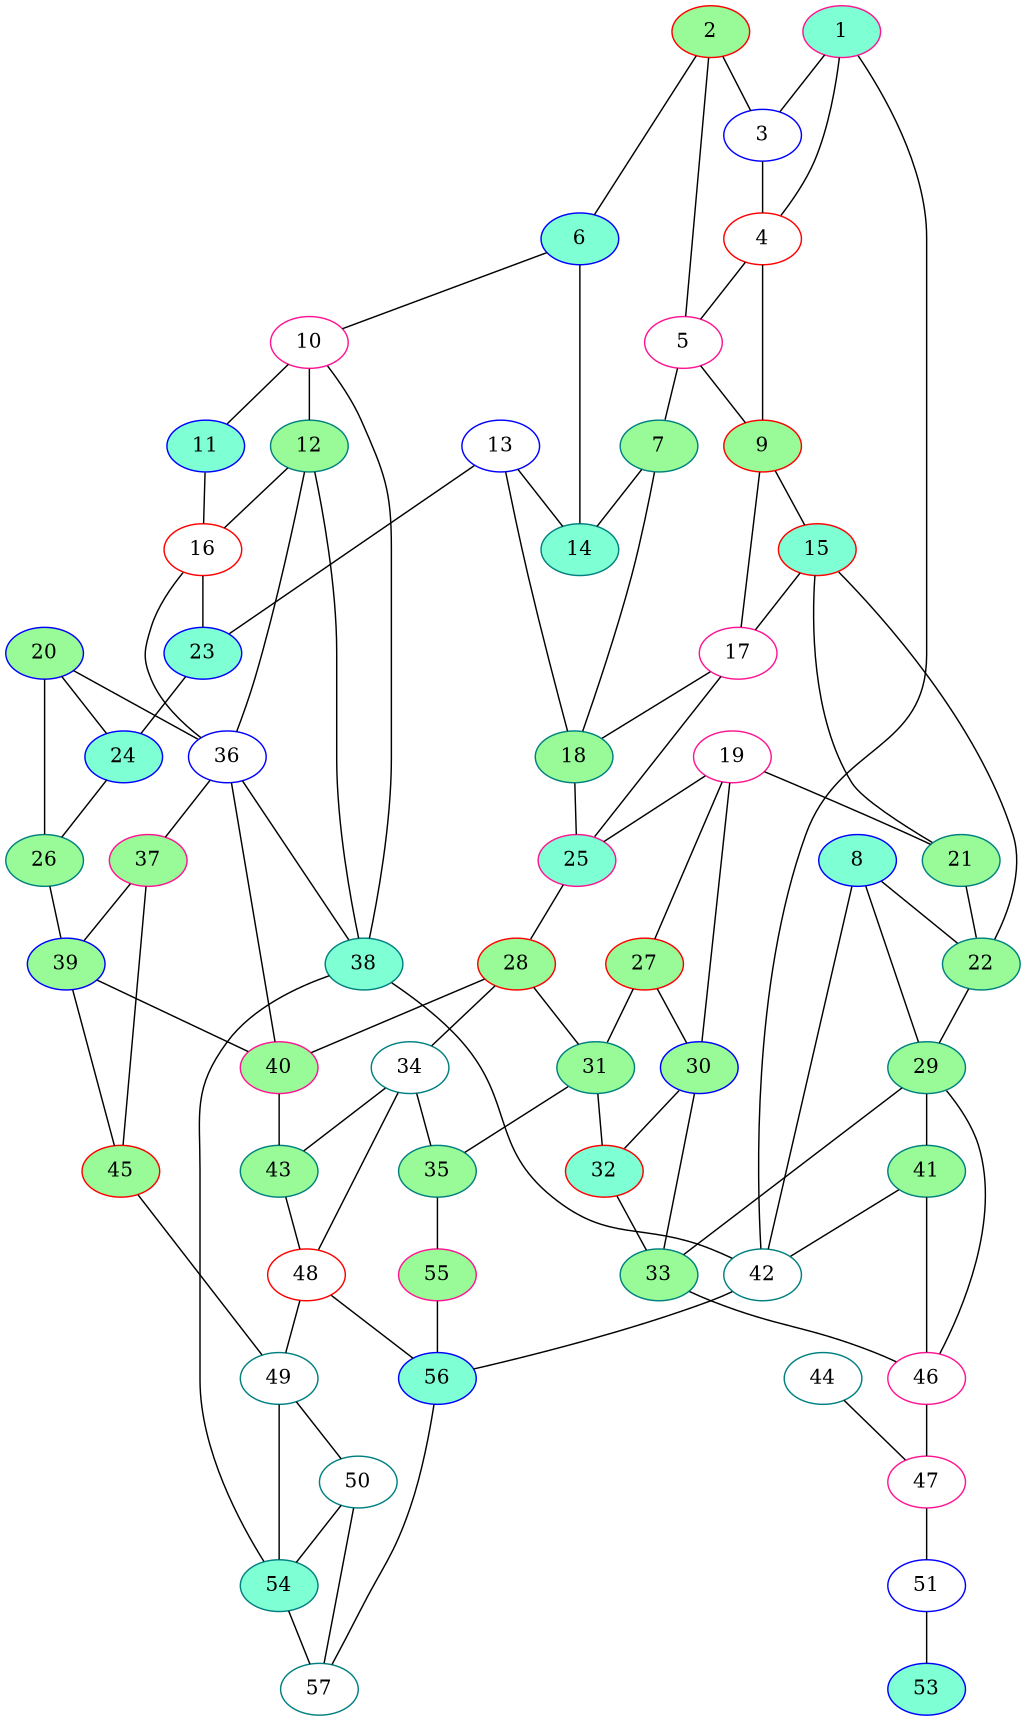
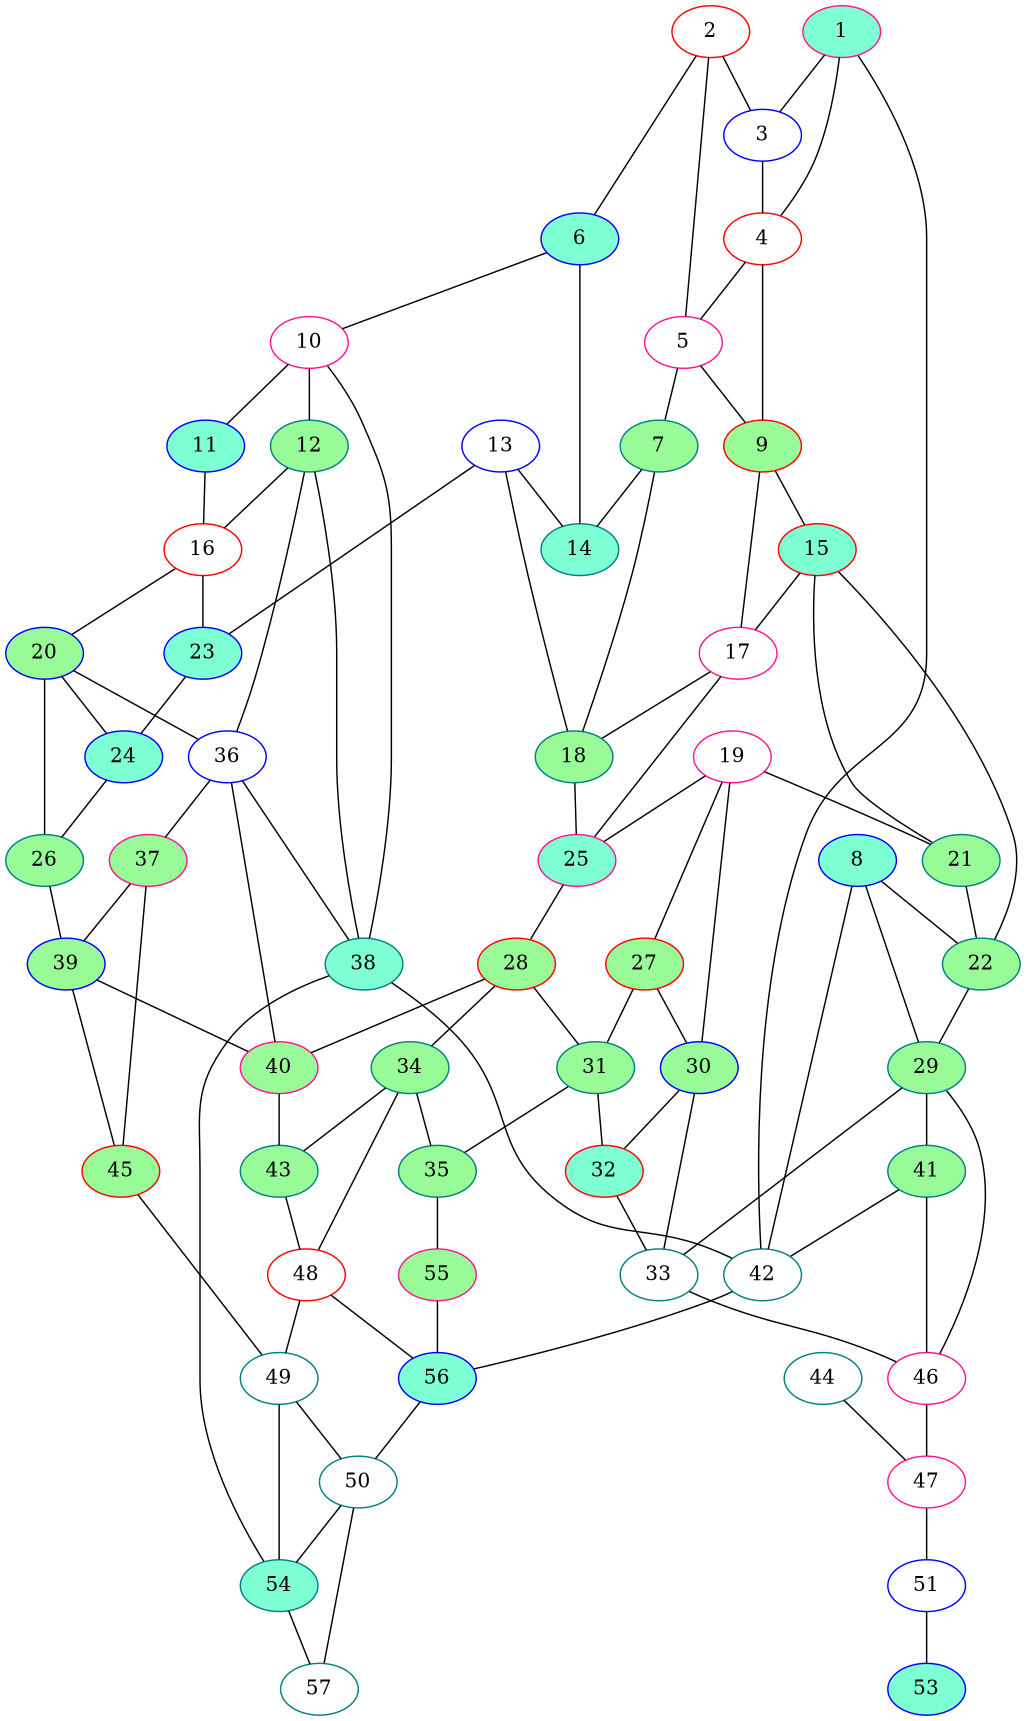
(711, 32) -> (711, 32)
(146, 660) -> (124, 602)
(410, 1068) -> (410, 1068)
(659, 1275) -> (659, 1275)
(398, 1540) -> (398, 1430)
